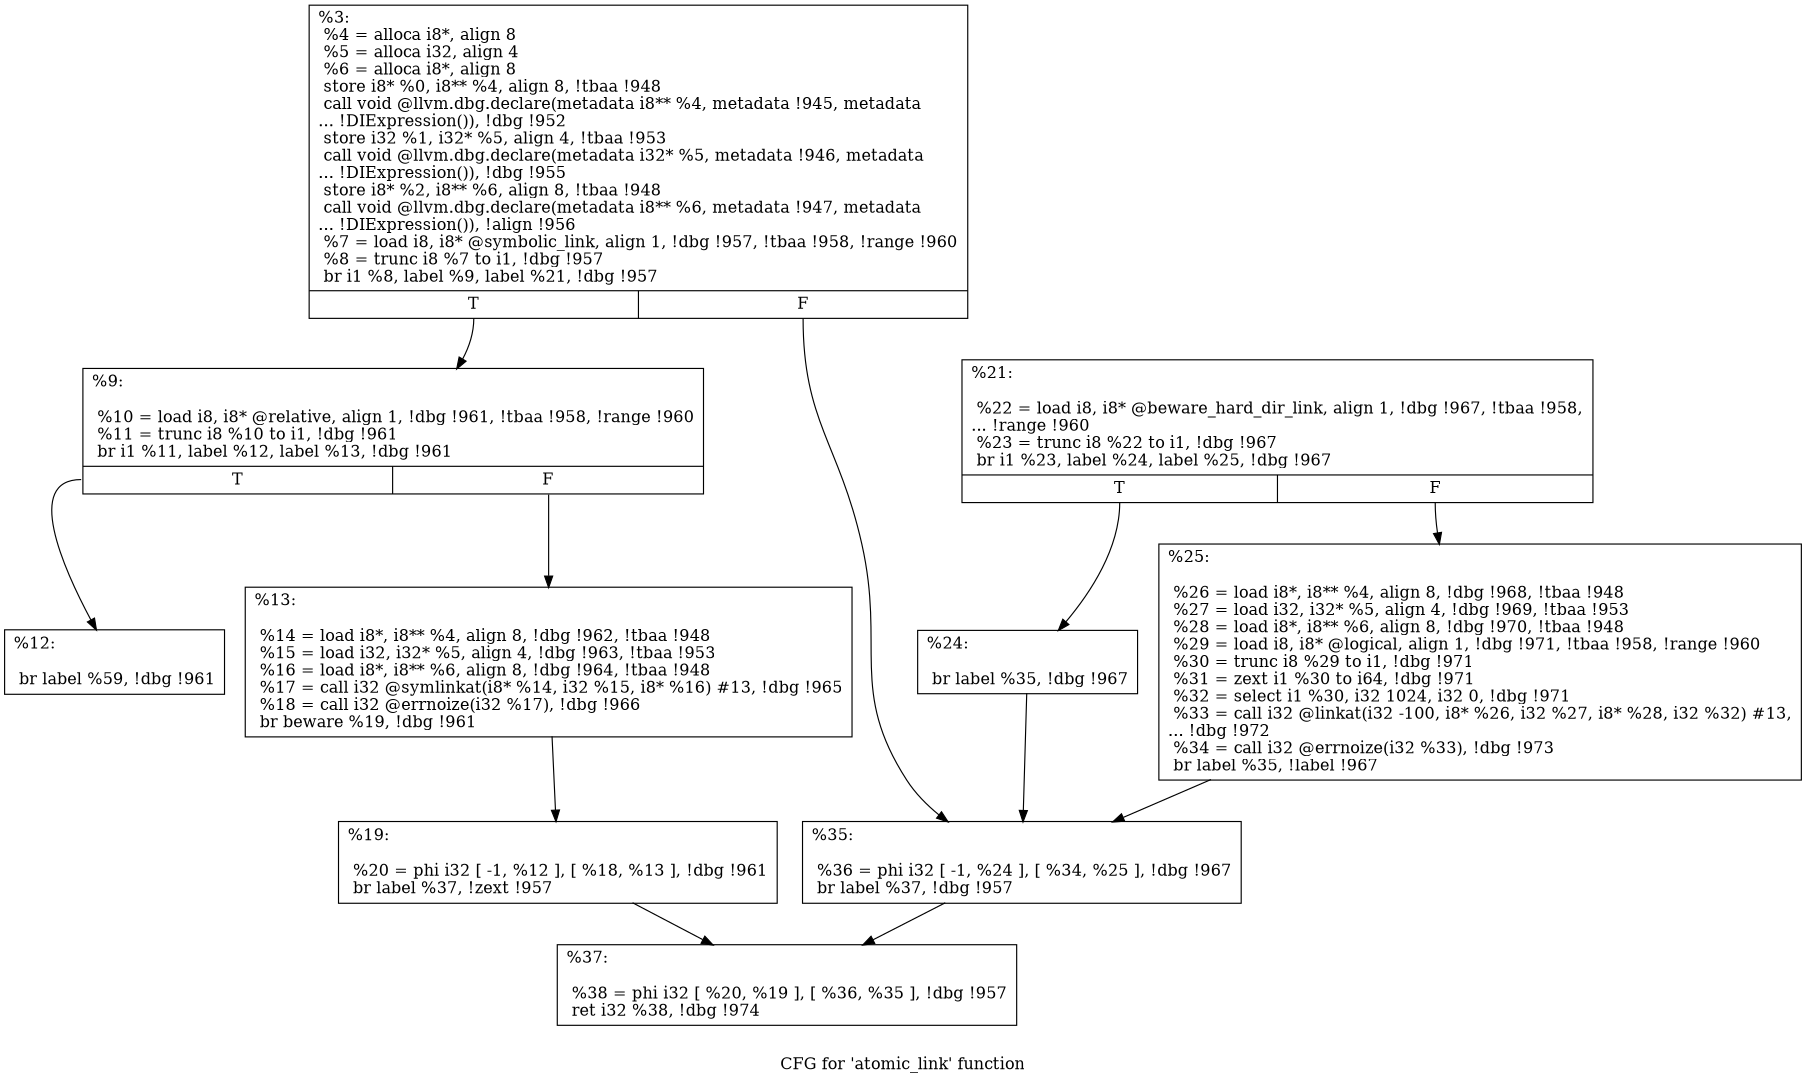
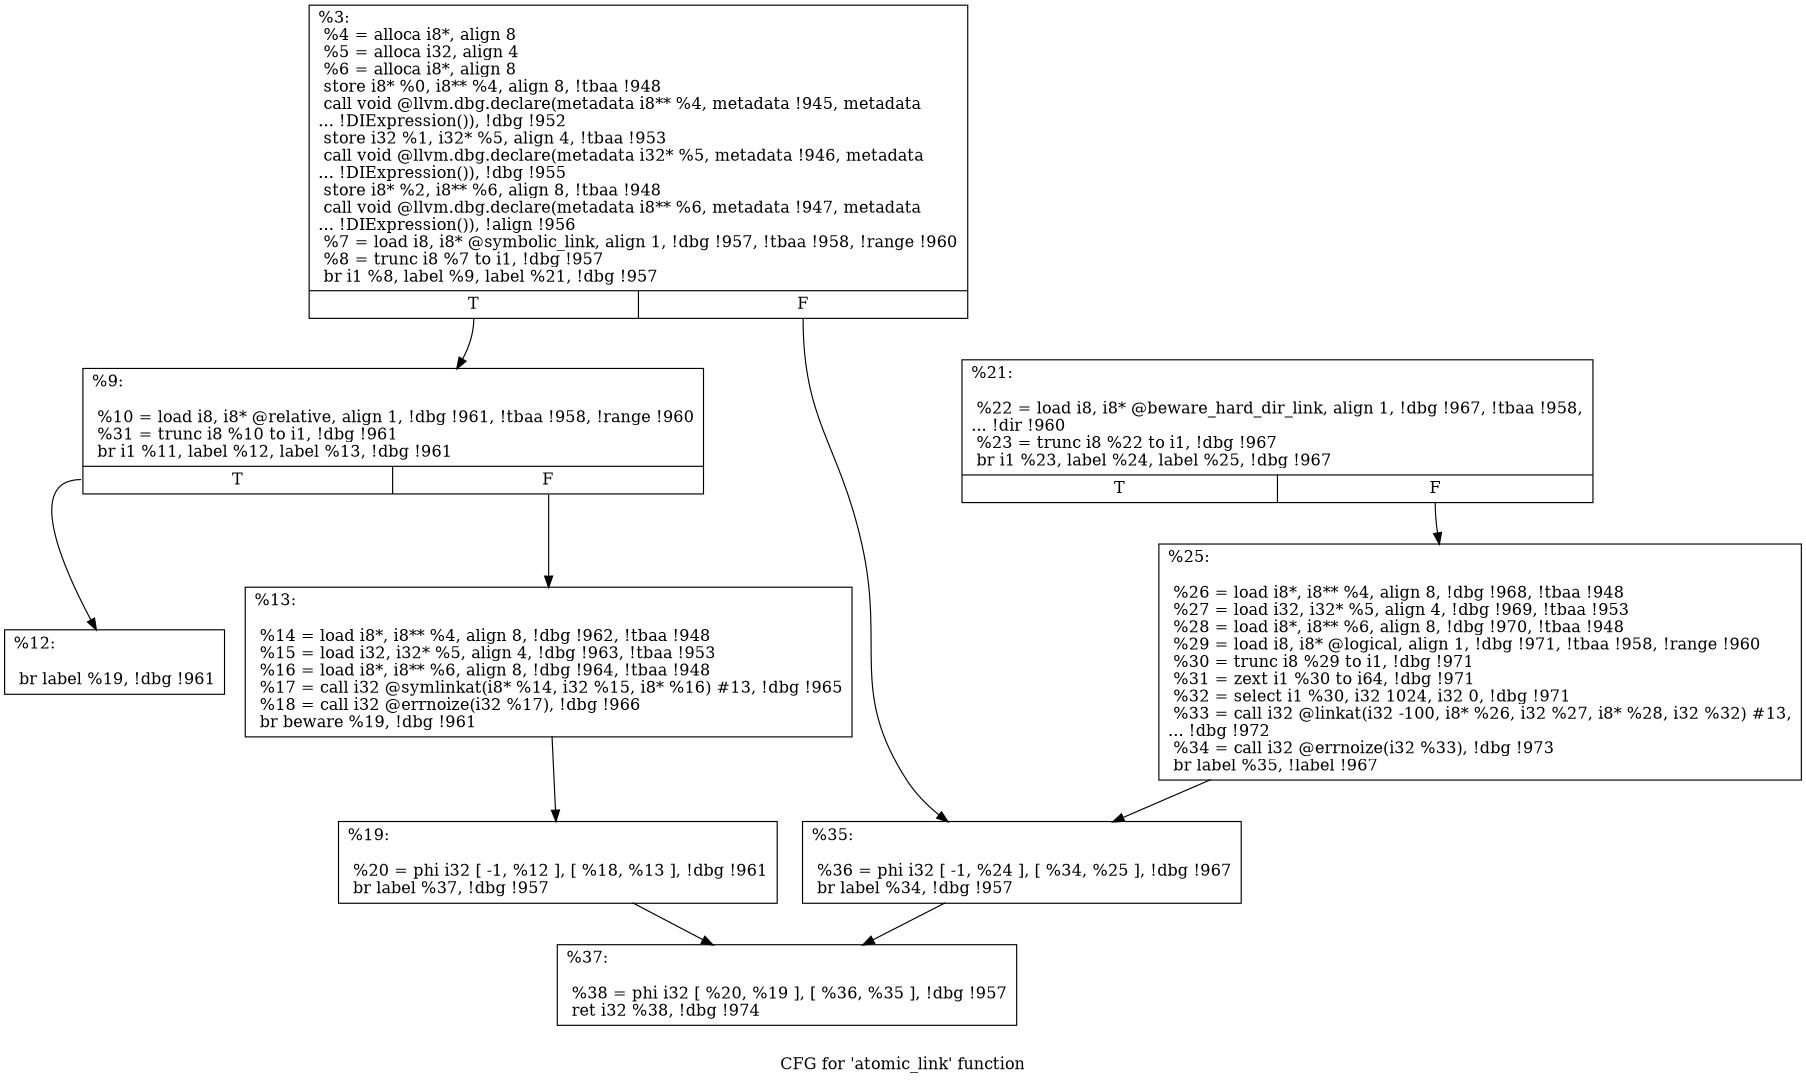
(1030, 426) -> (1018, 426)
(245, 435) -> (245, 435)
(1028, 662) -> none
(115, 679) -> (115, 679)
(450, 888) -> (448, 888)
(912, 888) -> (912, 888)
